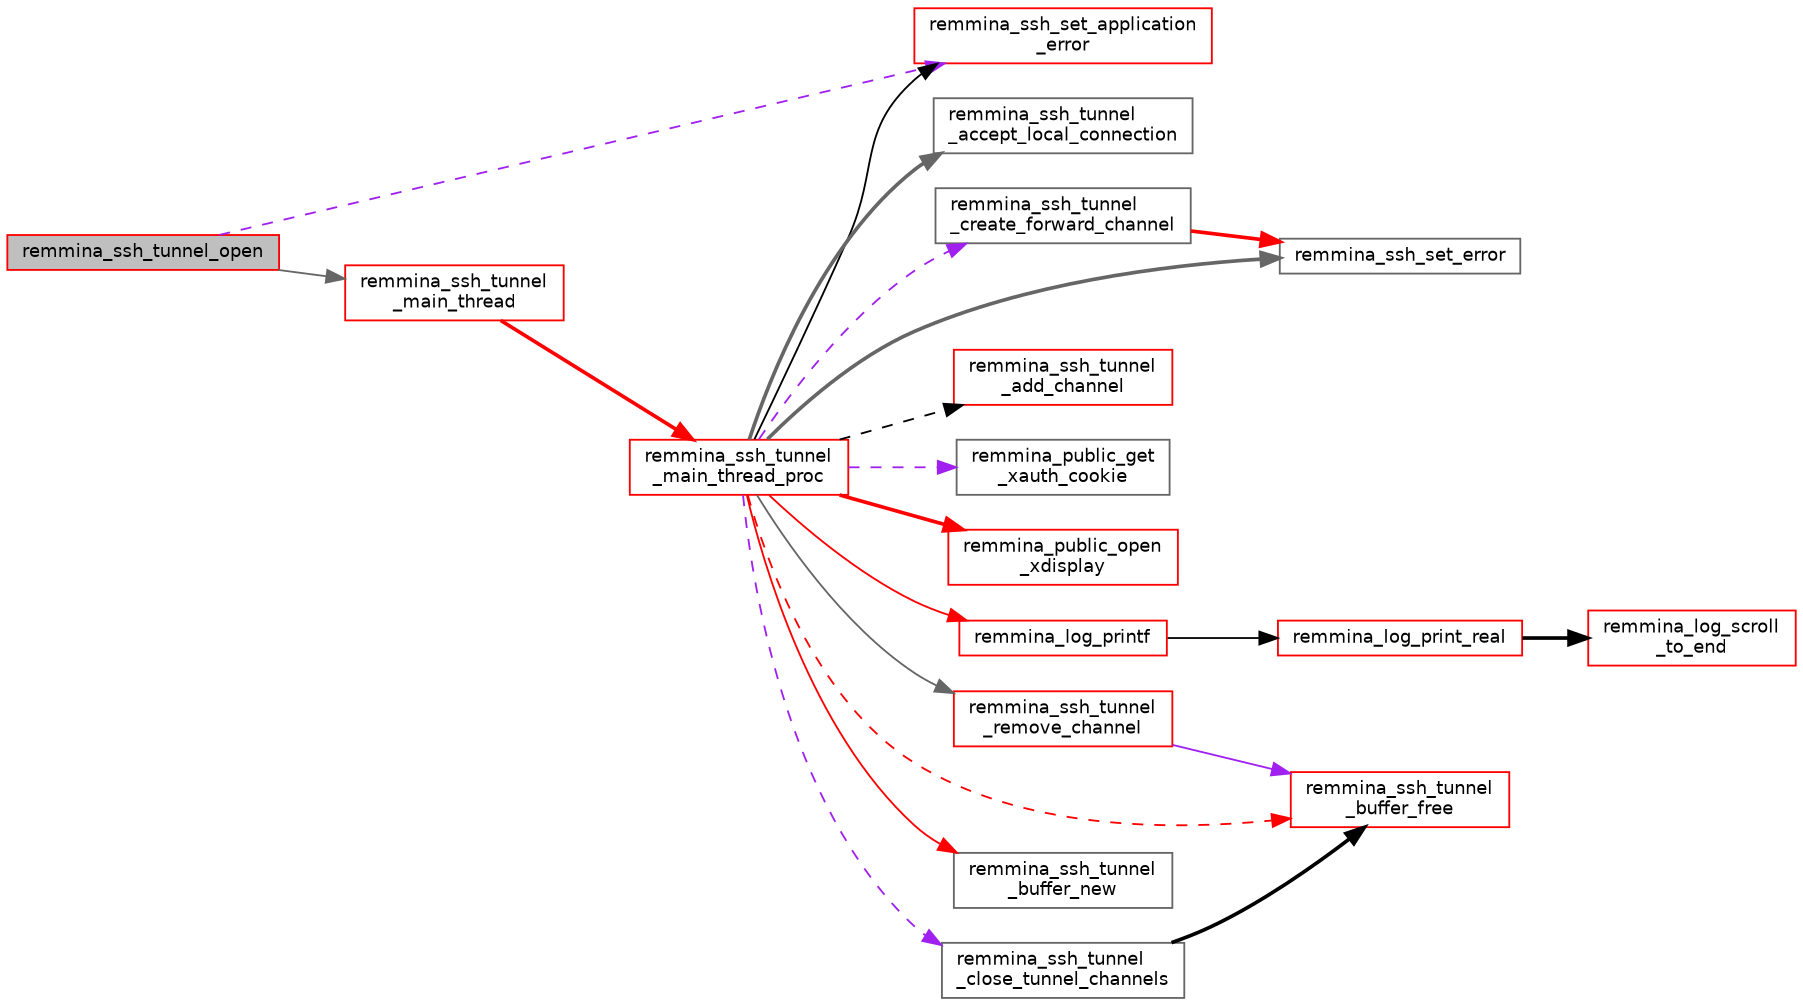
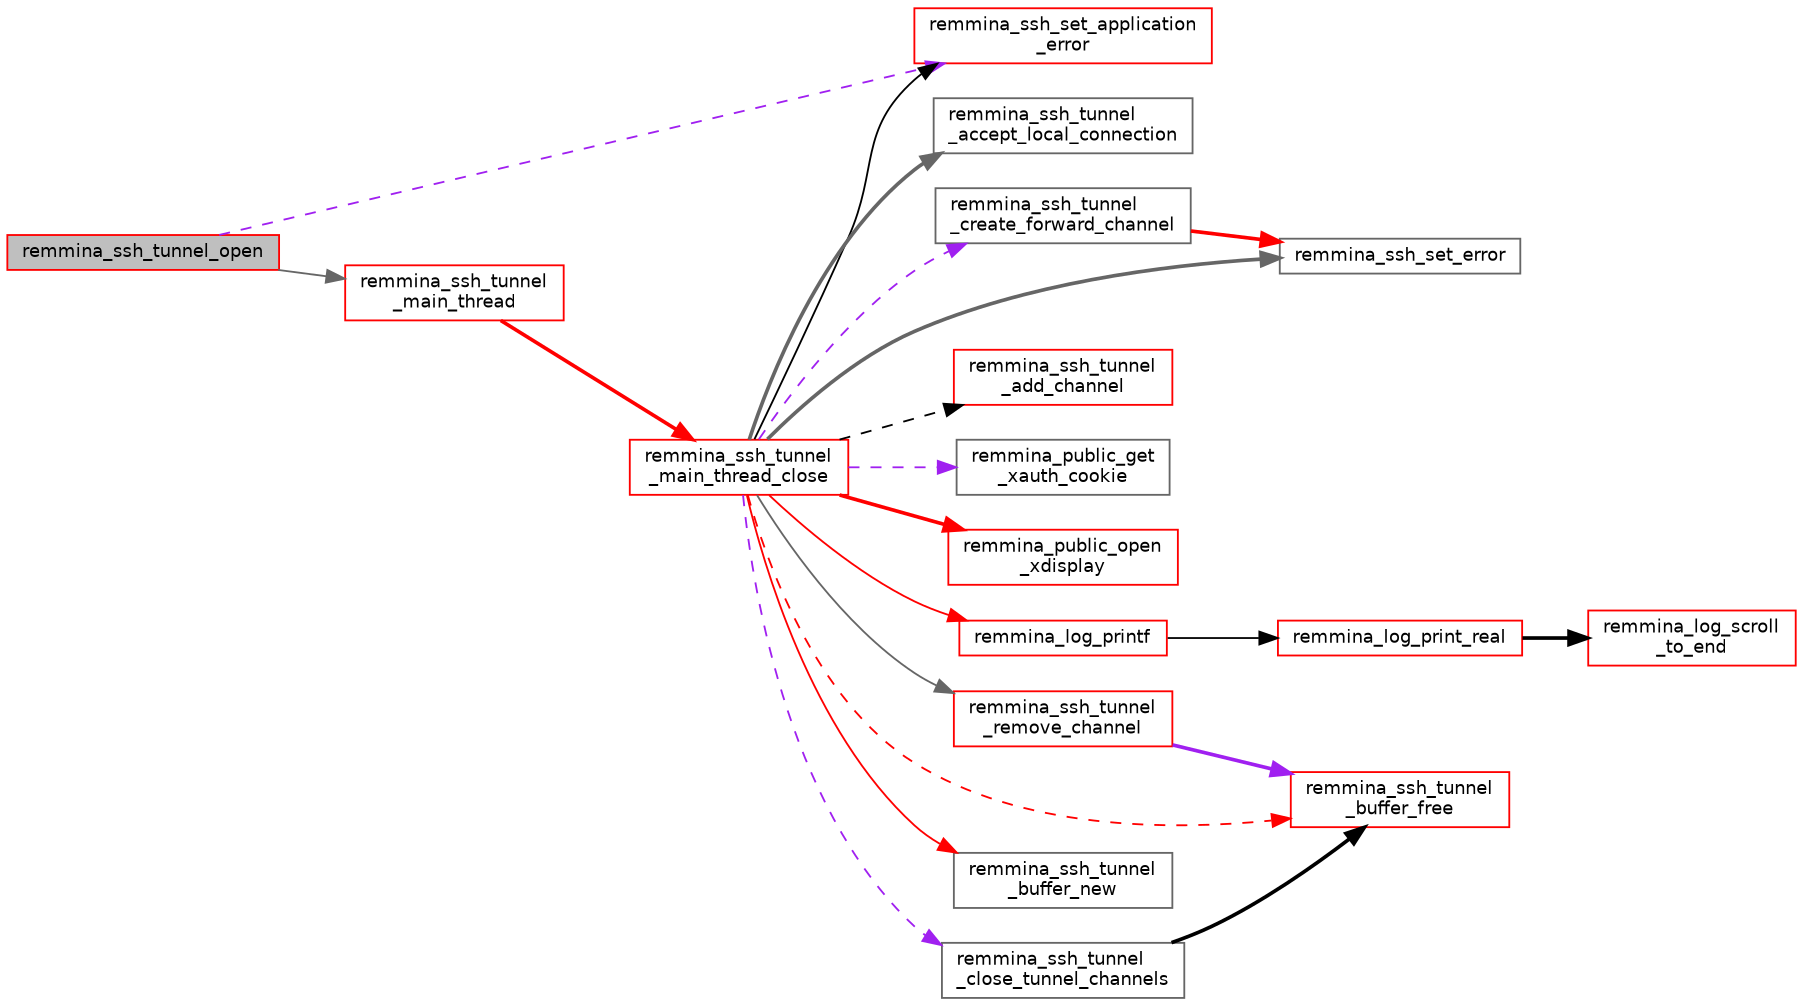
(739, 467) -> (739, 467)
(1222, 757) -> (1222, 757)
